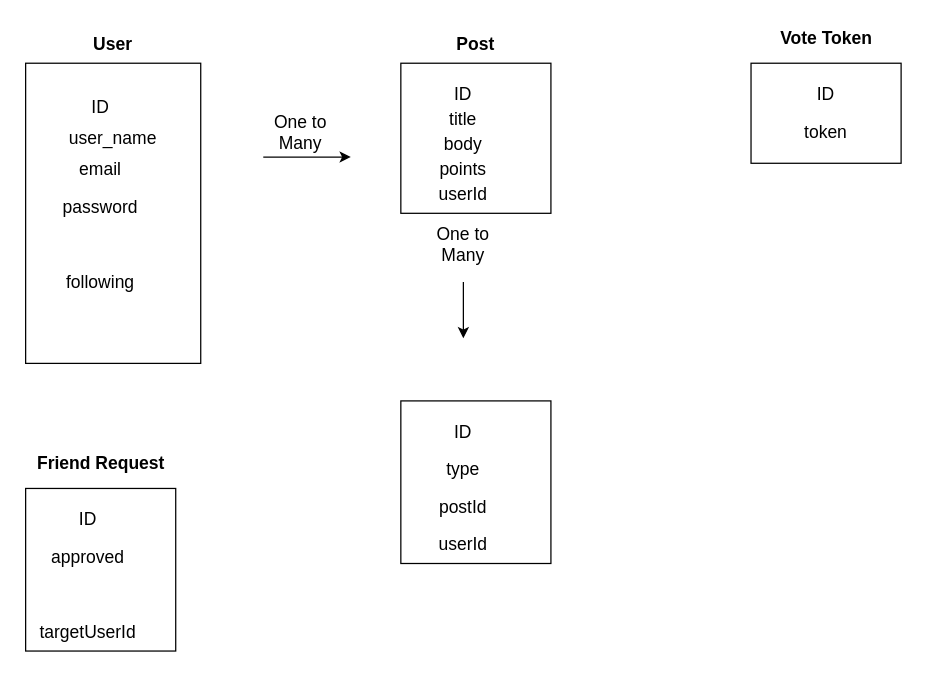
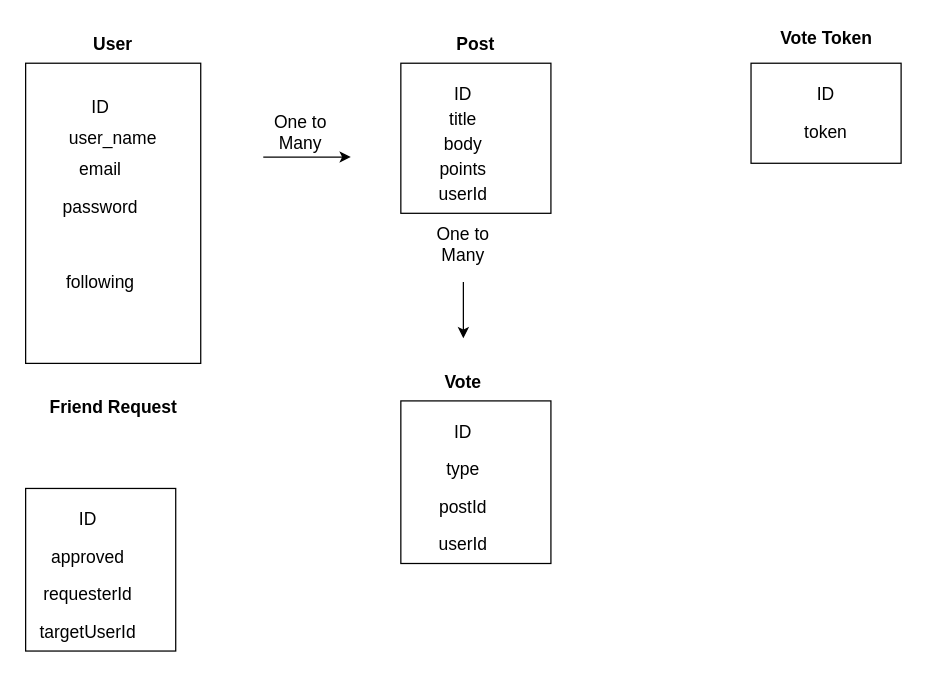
none -> (463, 382)
(101, 463) -> (113, 407)
none -> (88, 594)
